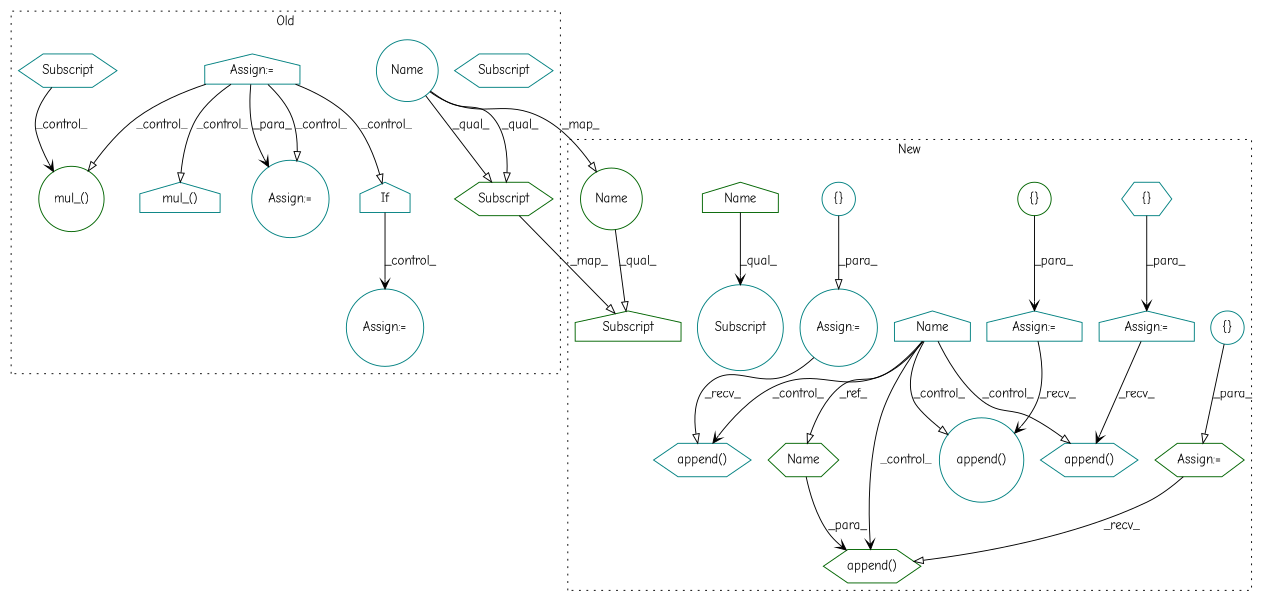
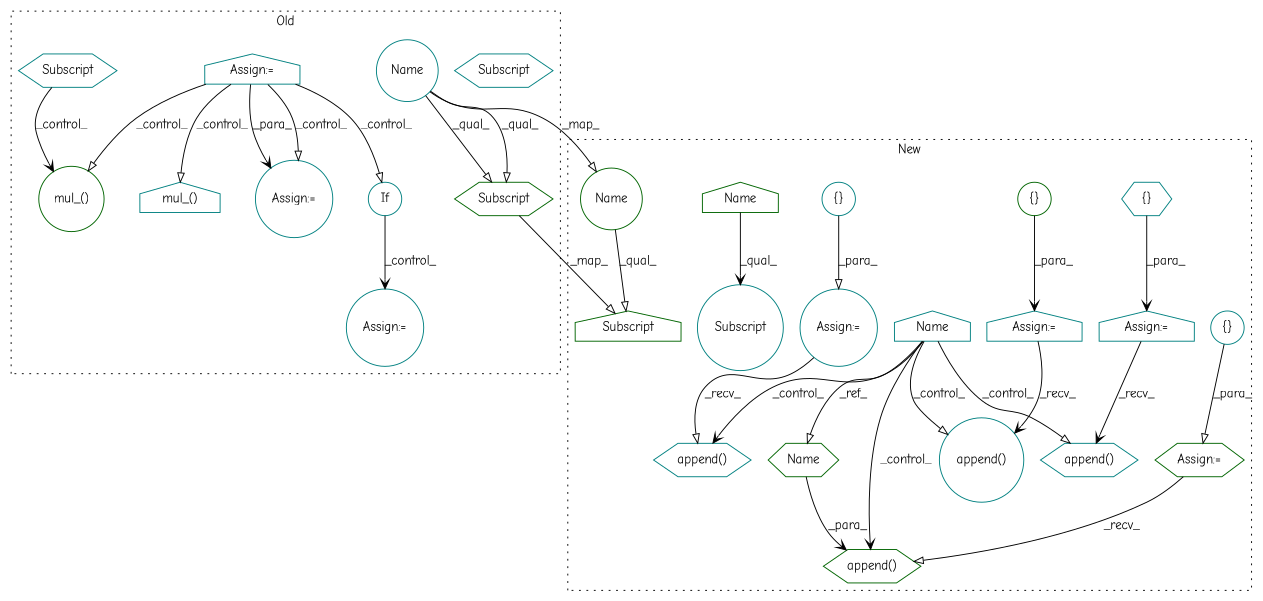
(385, 199) -> (385, 199)
